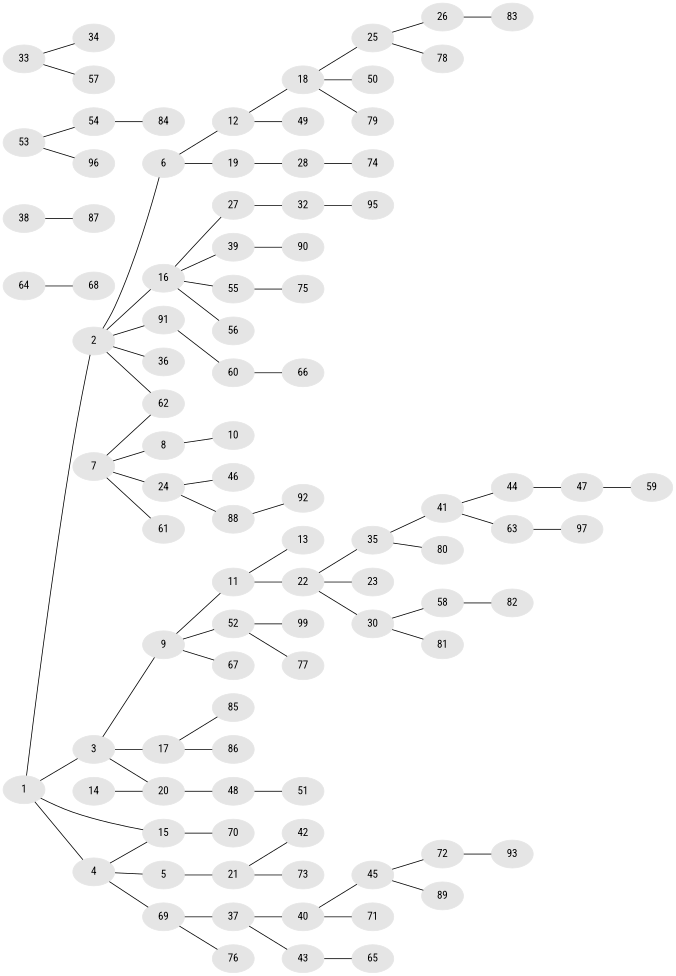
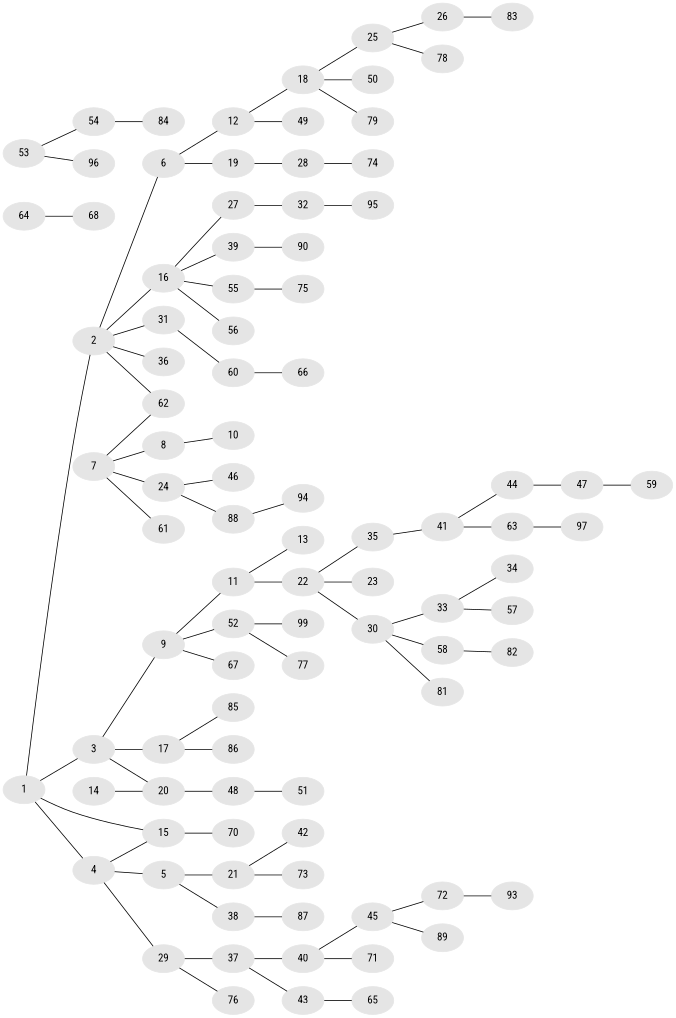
(164, 320) -> (164, 320)
(303, 498) -> (303, 498)
(443, 550) -> none
none -> (408, 619)
none -> (198, 896)
(164, 917) -> (164, 959)
